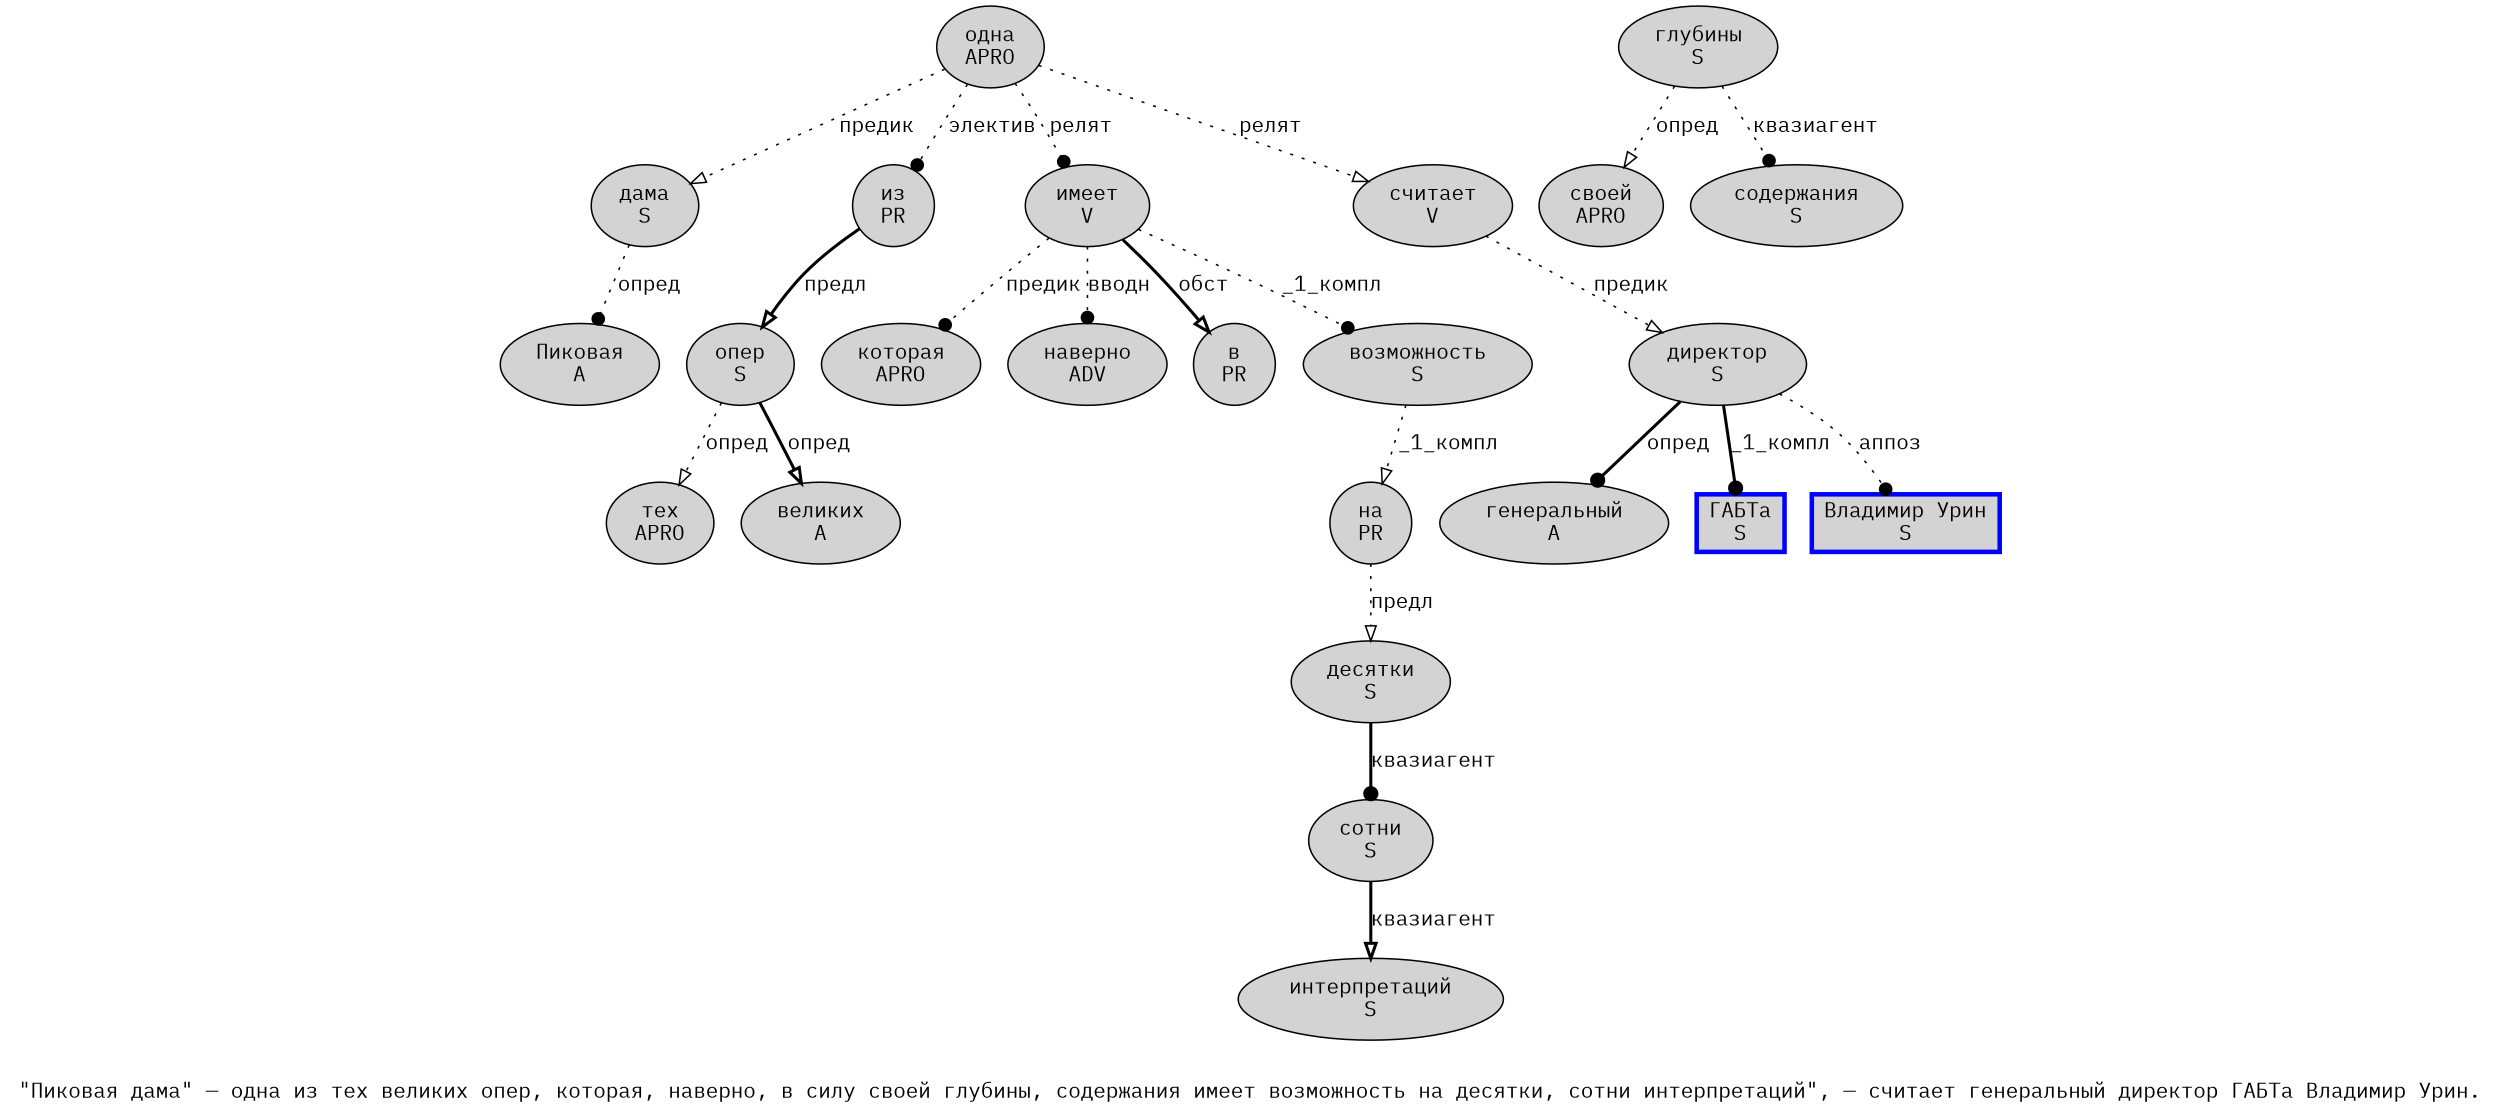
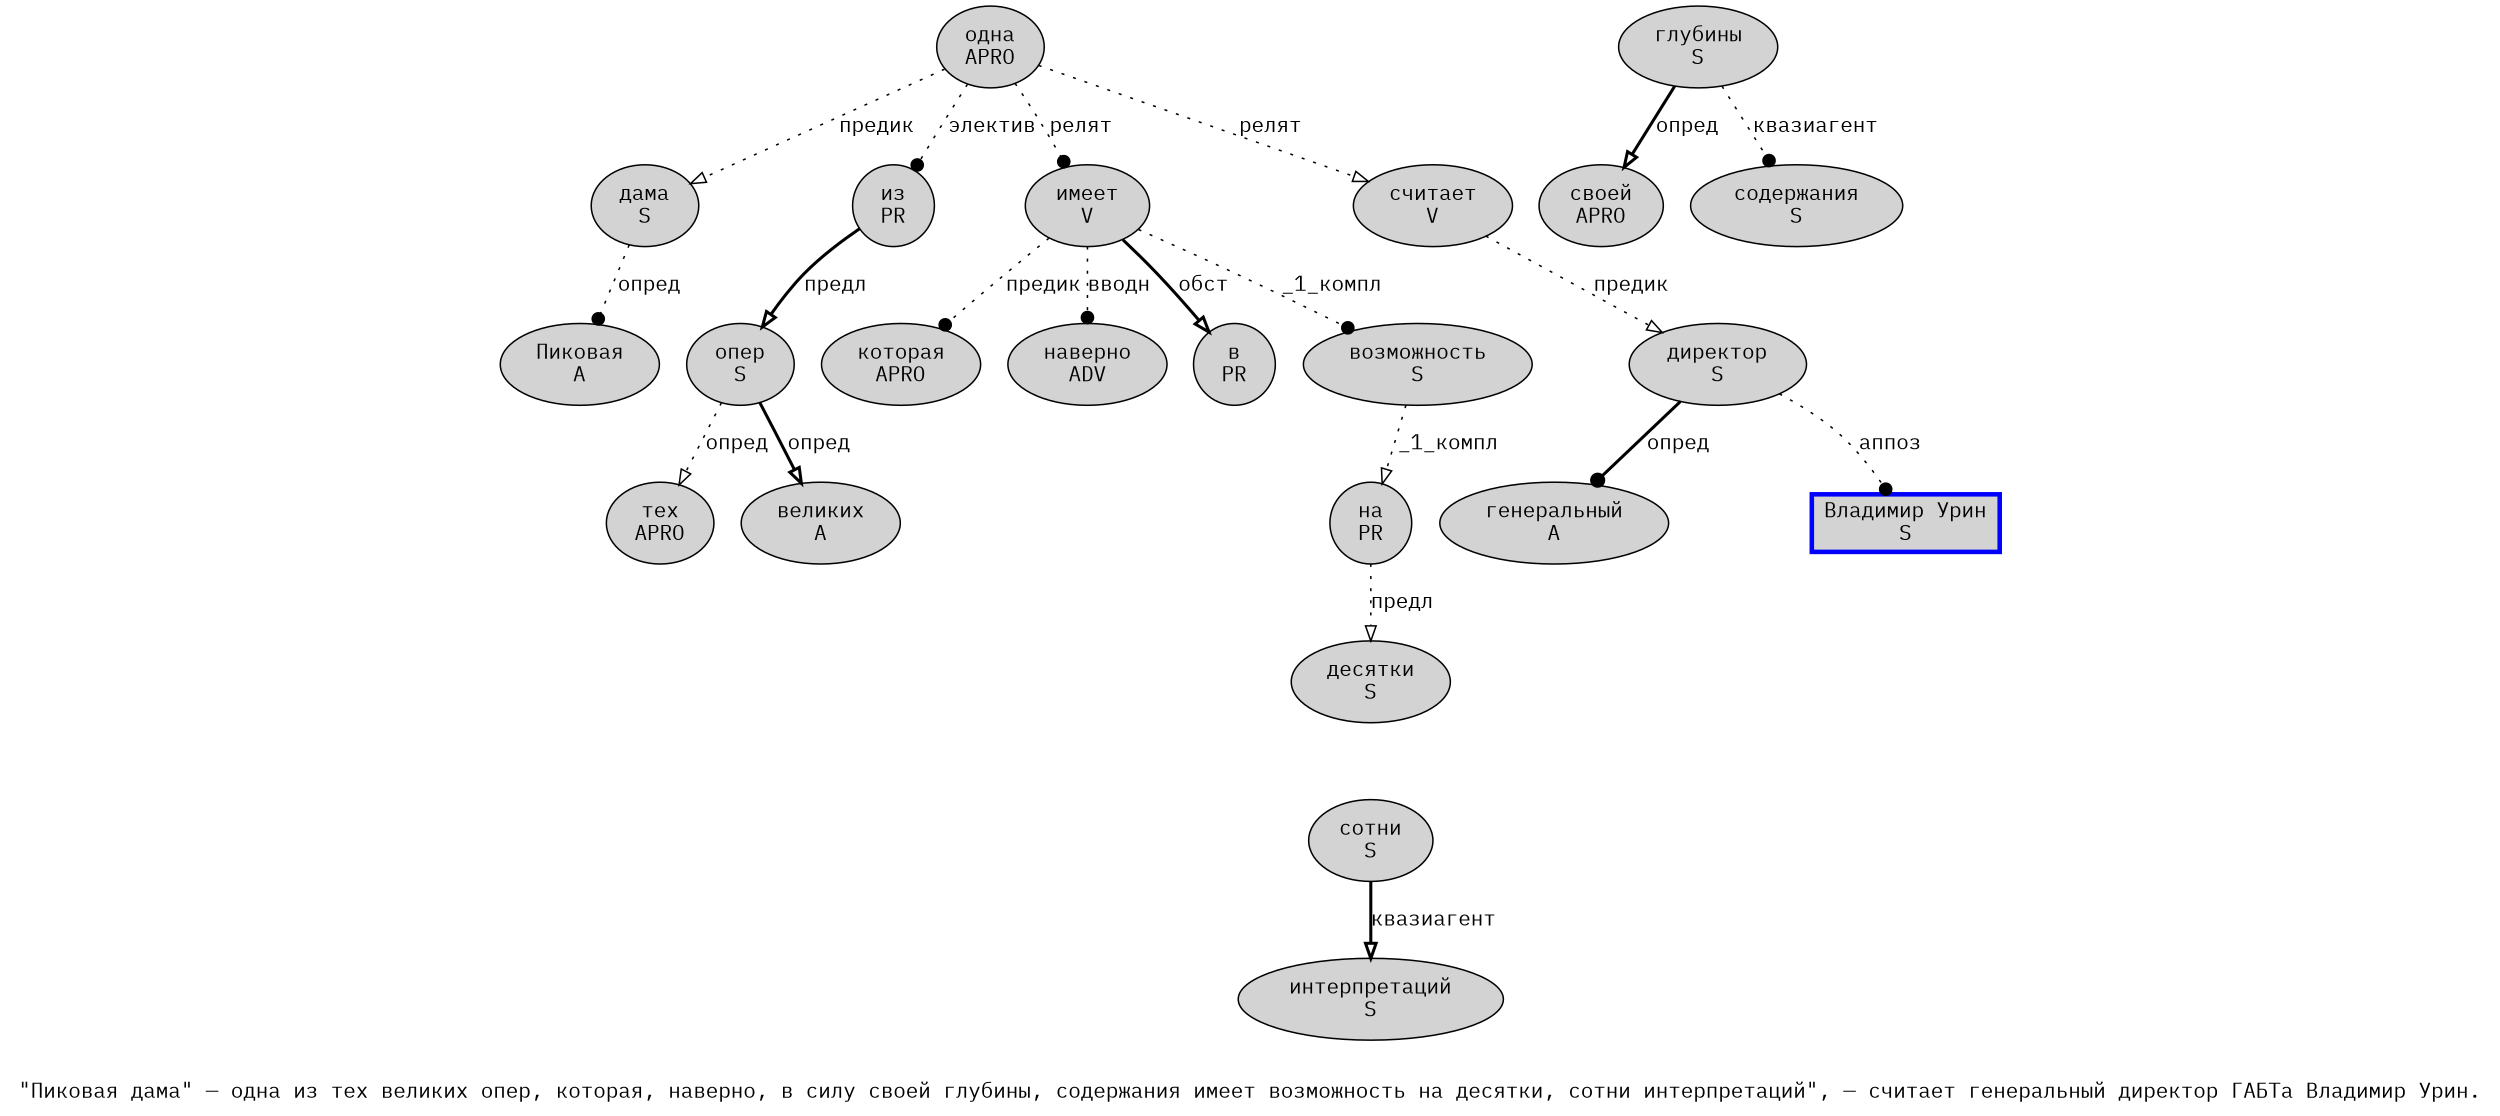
(1653, 120) -> (1653, 120)
(1741, 523) -> none
(1371, 755) -> none
